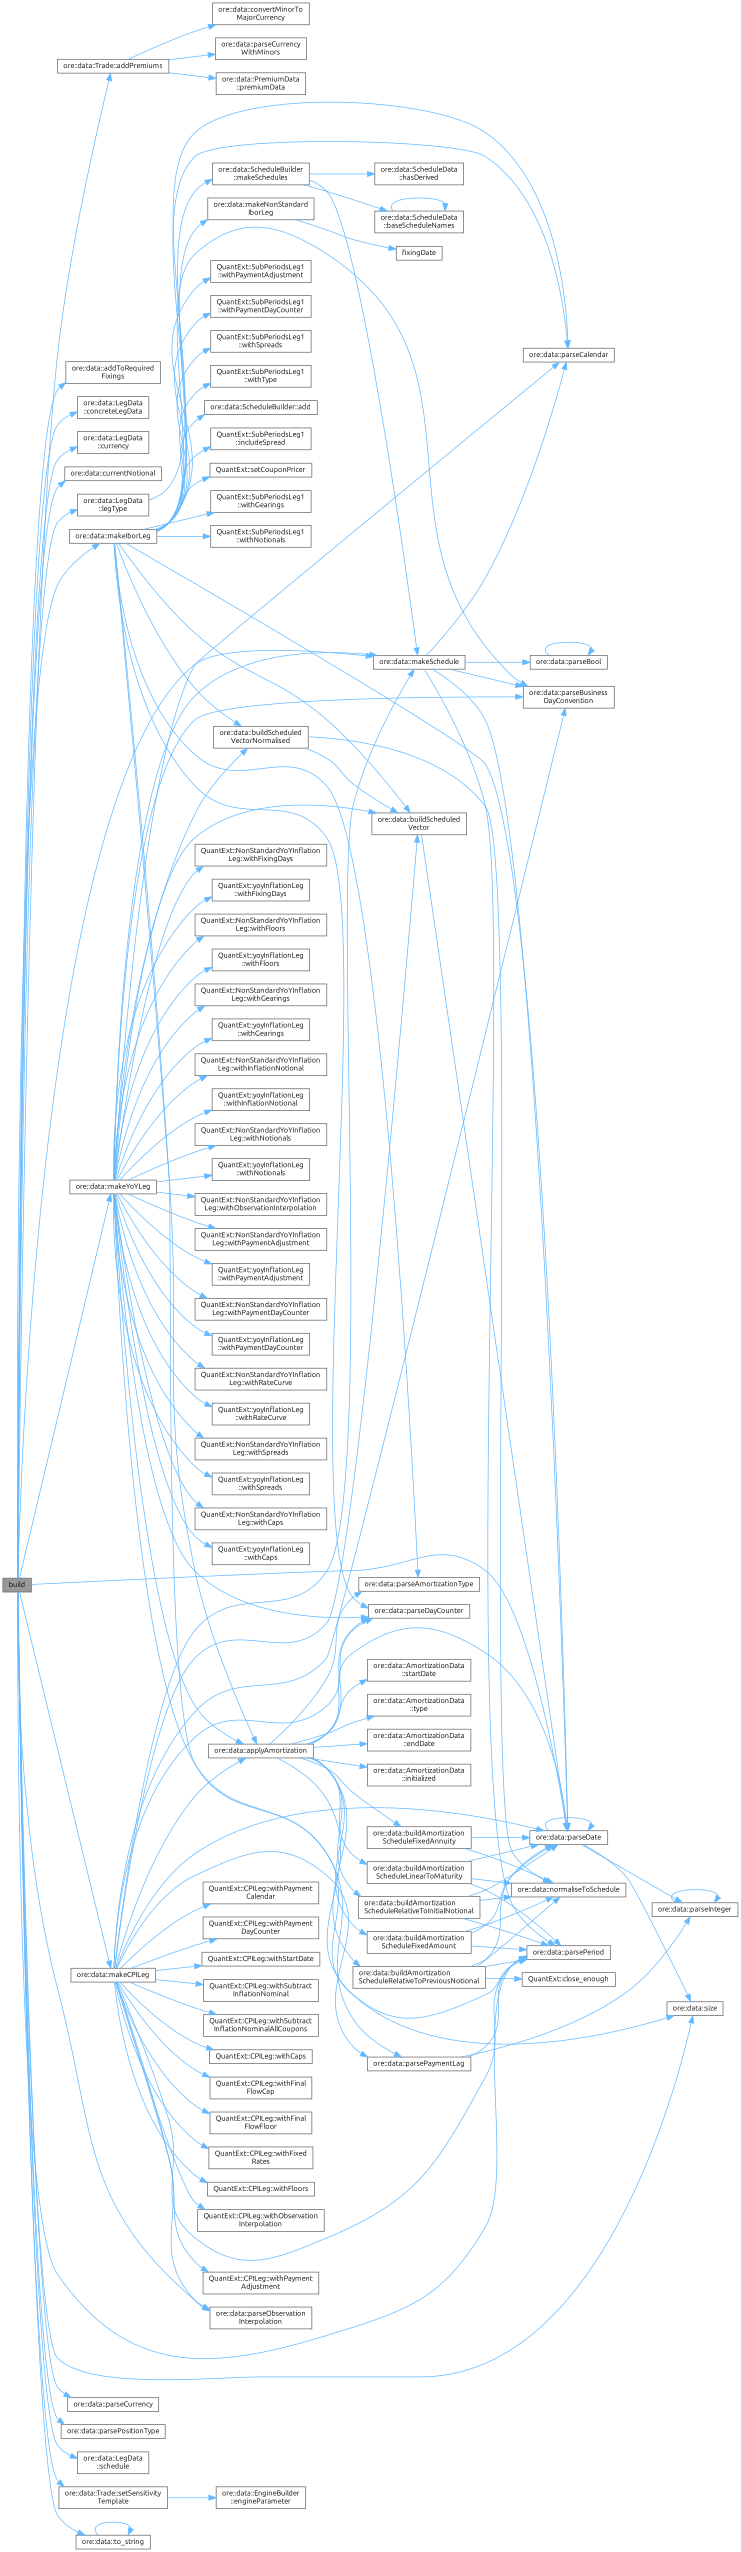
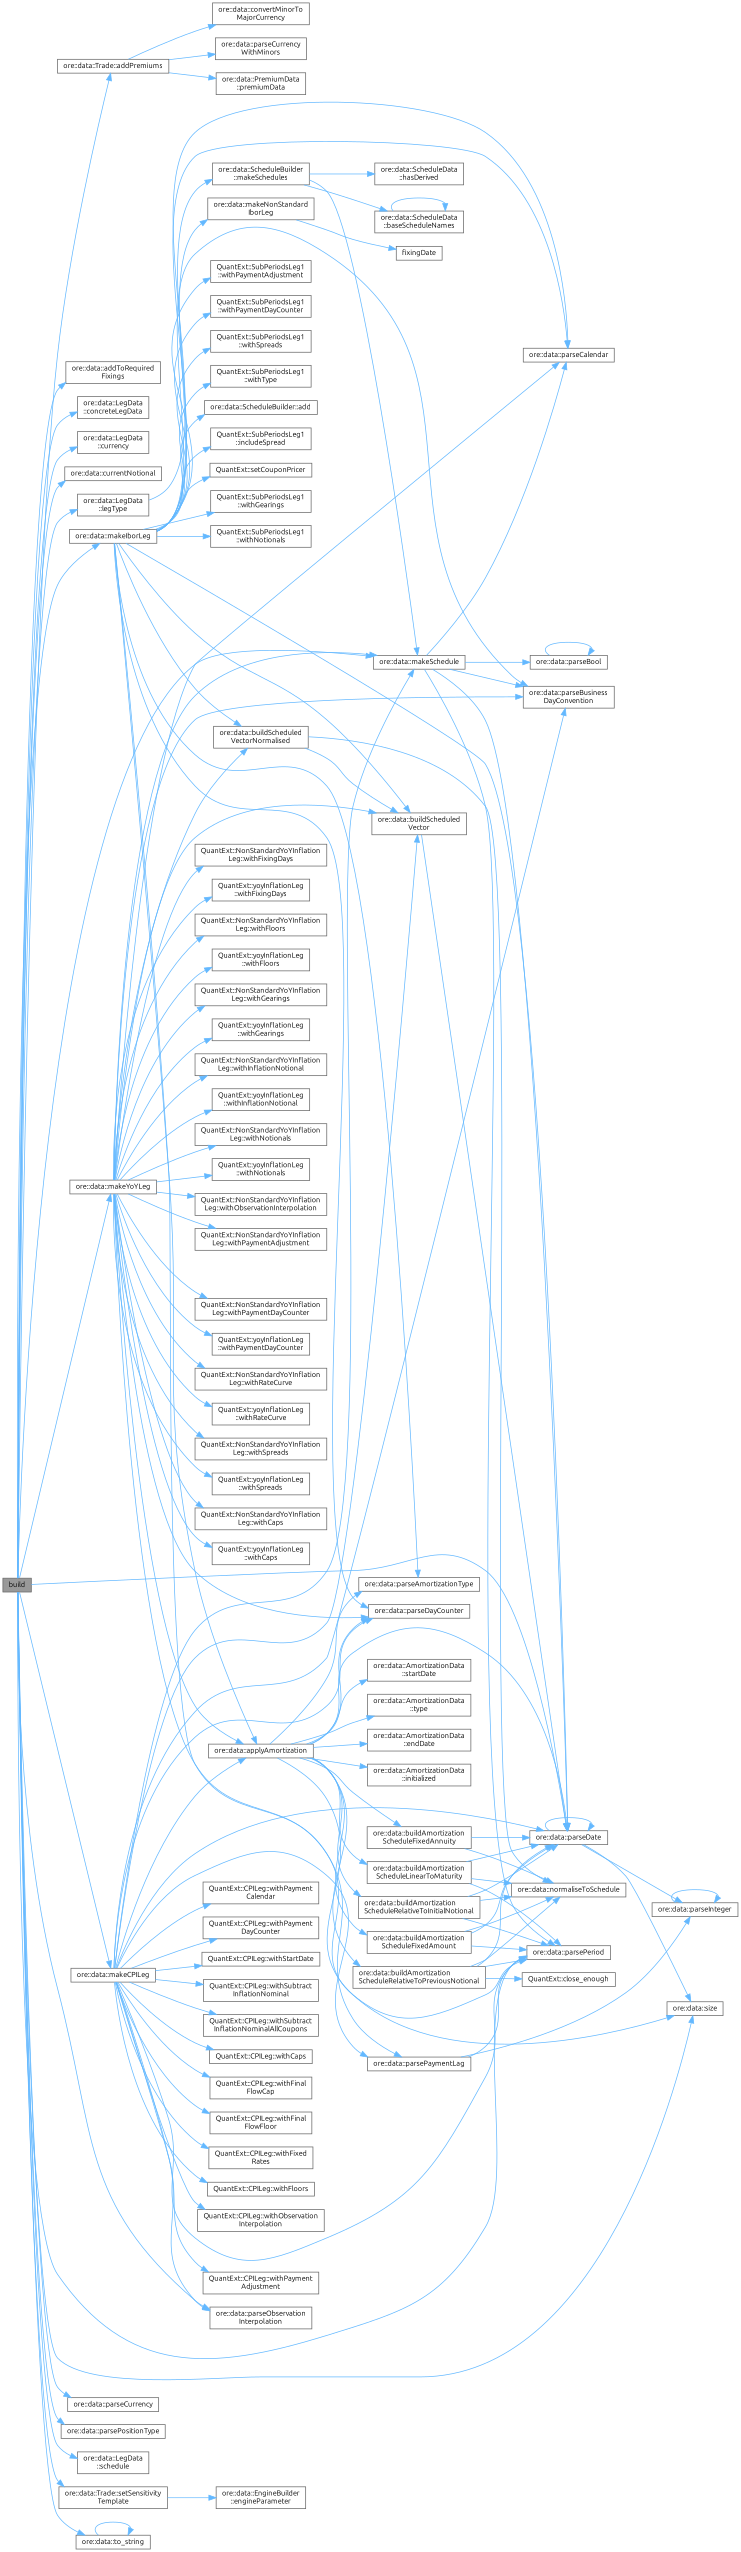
(261, 1274) -> none
